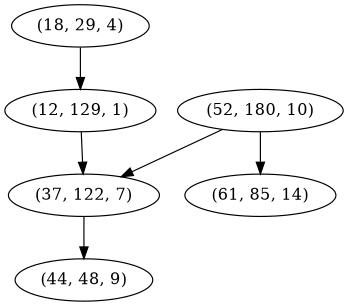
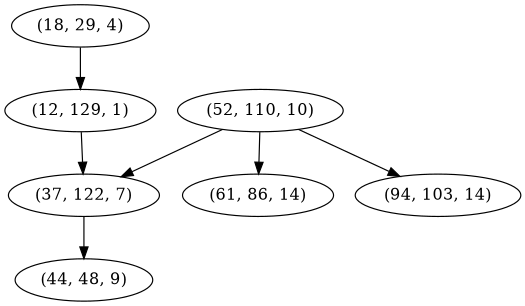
(260, 111) -> (260, 111)
(260, 195) -> (258, 195)
none -> (438, 195)
